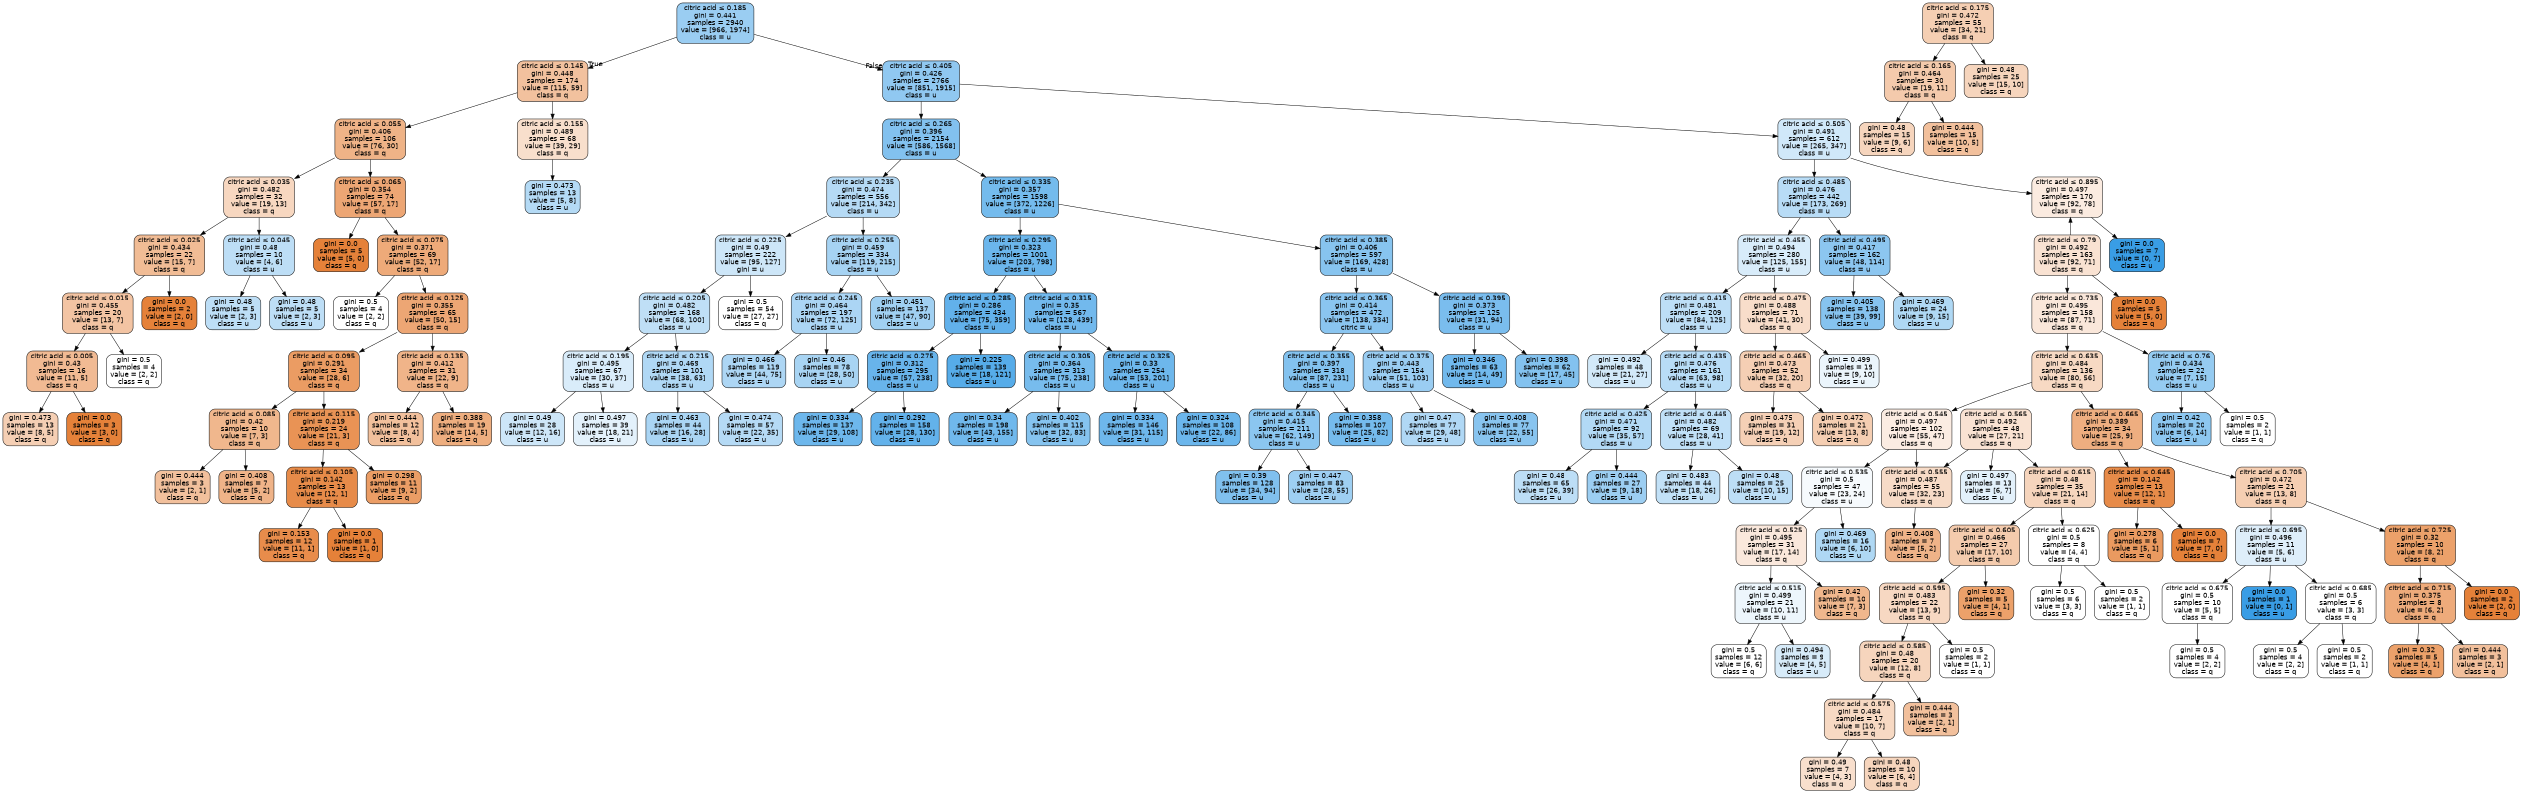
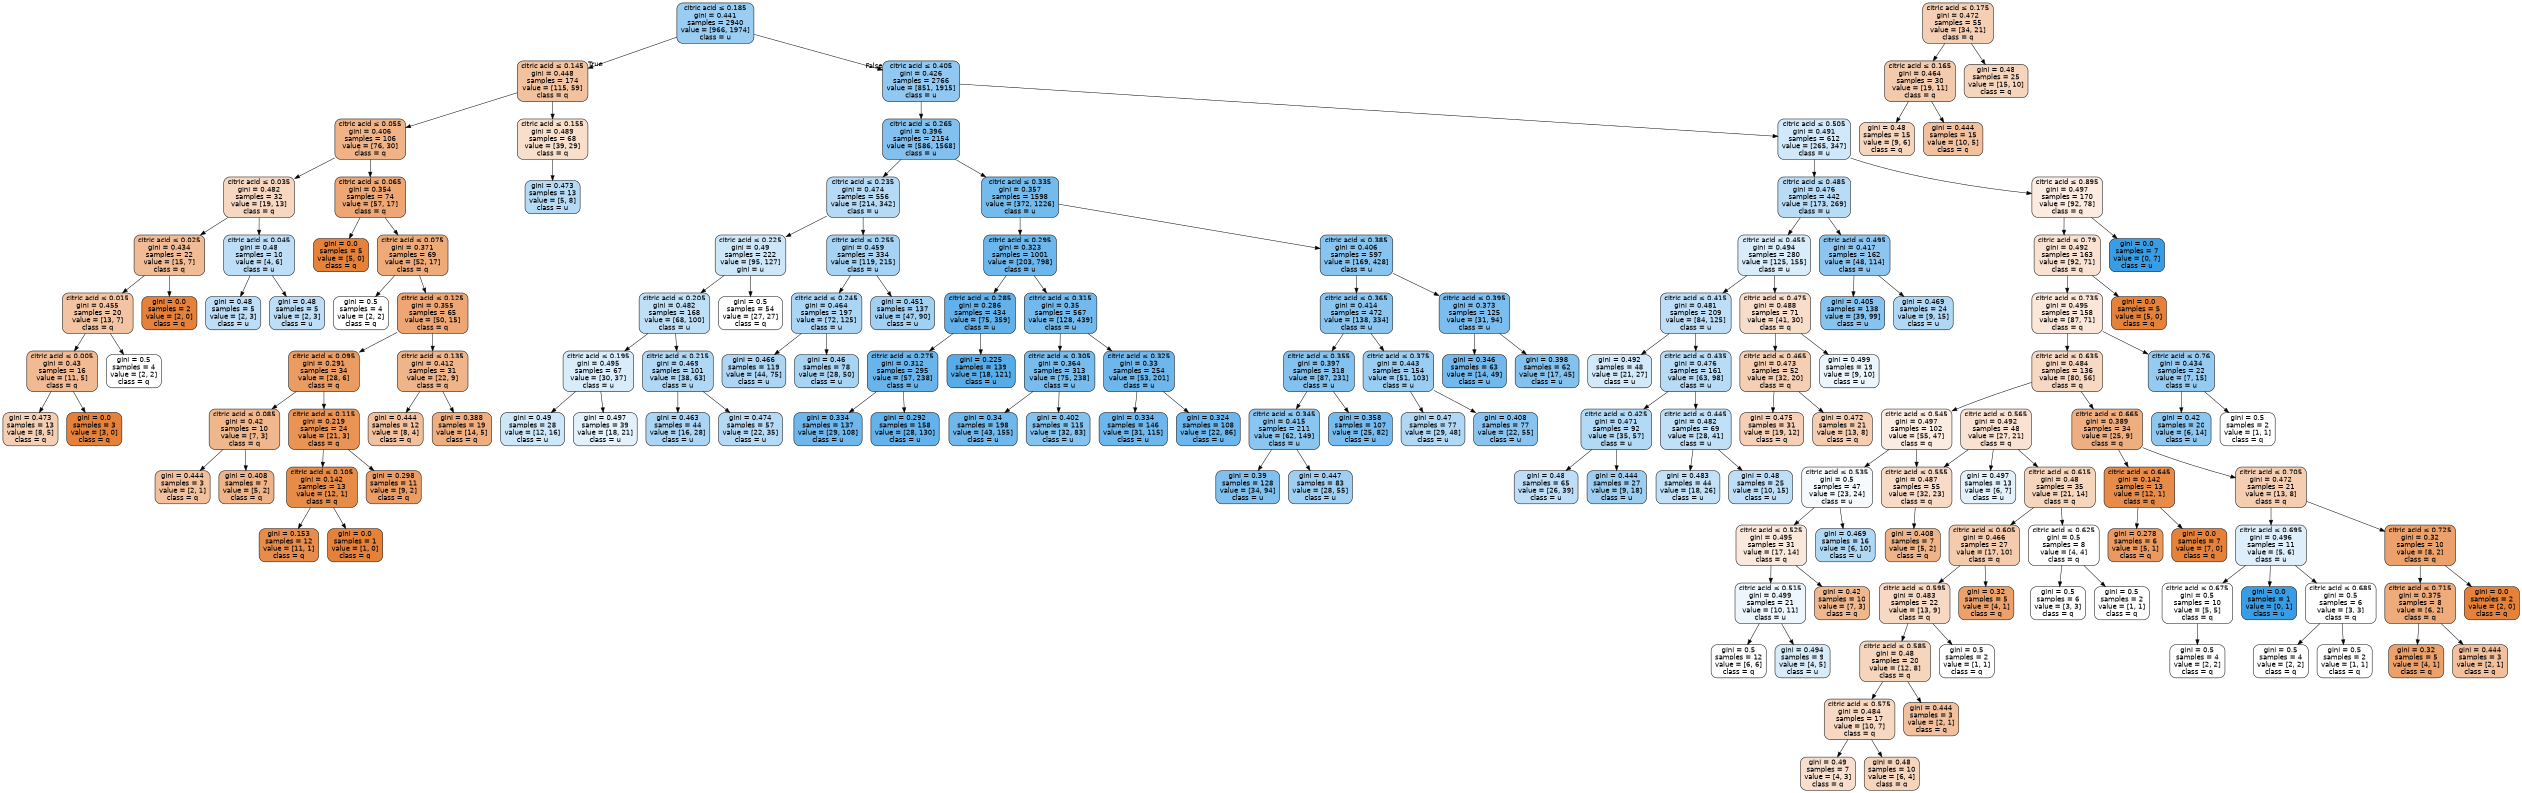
(2071, 229) -> (2064, 224)
(1356, 328) -> (1356, 328)
